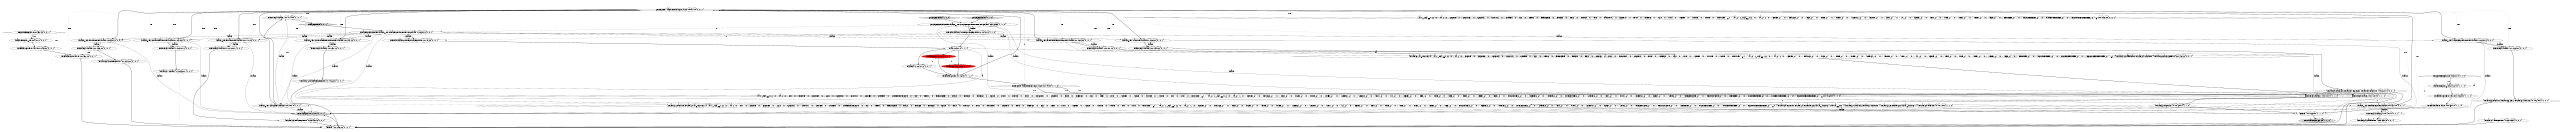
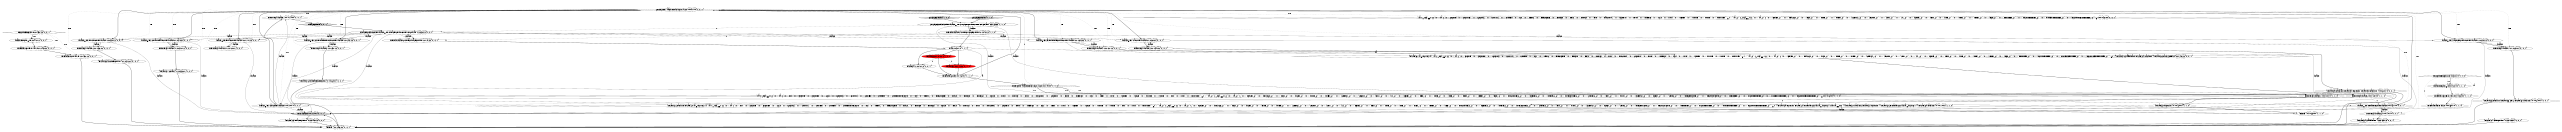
(87, 52) -> (61, 42)
(2374, 110) -> none
(200, 116) -> (308, 117)
(2317, 121) -> none
(226, 125) -> (226, 125)
none -> (1361, 127)
